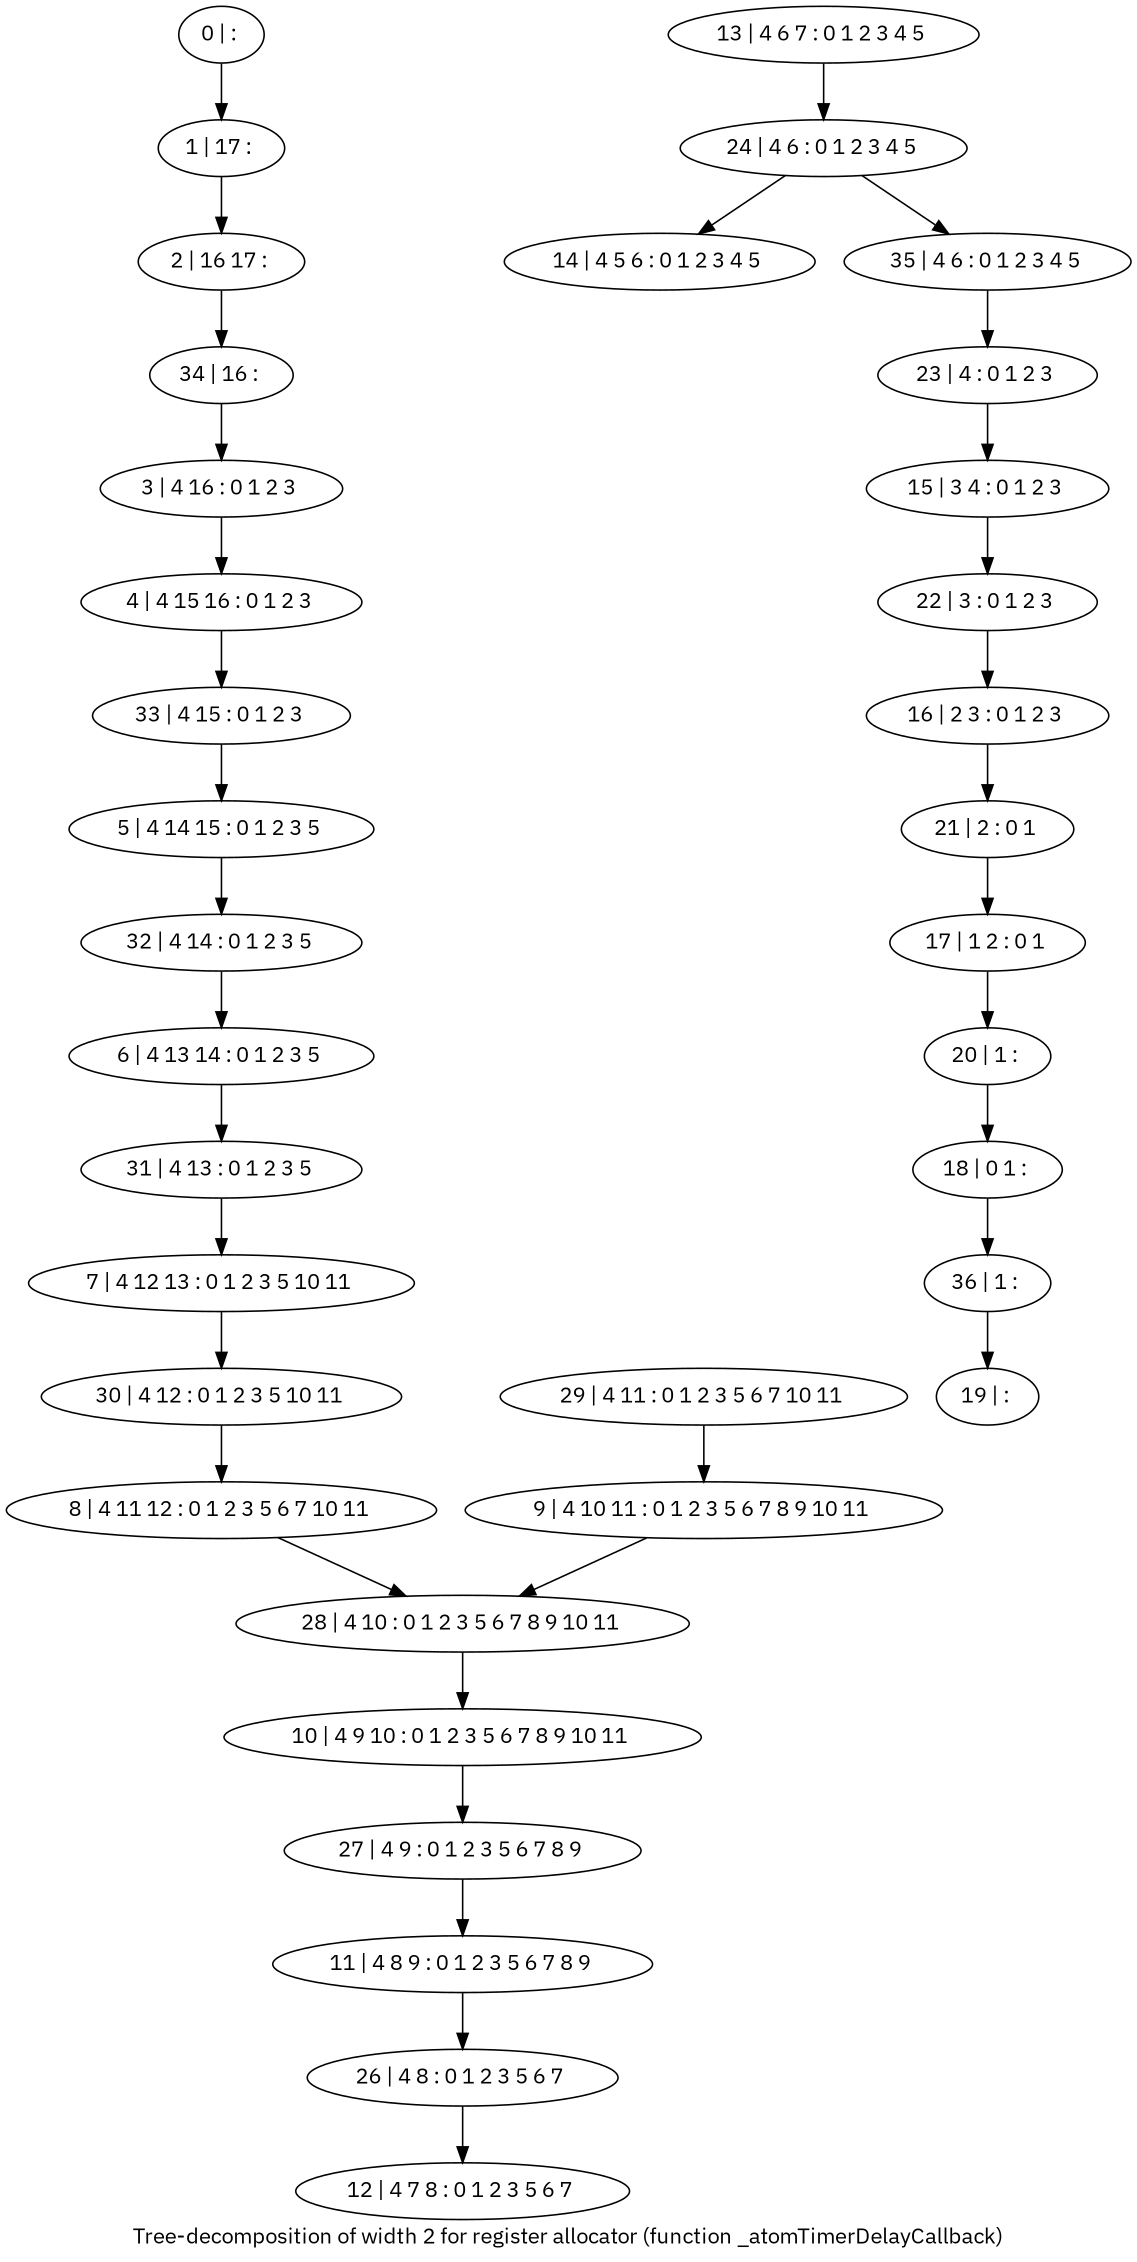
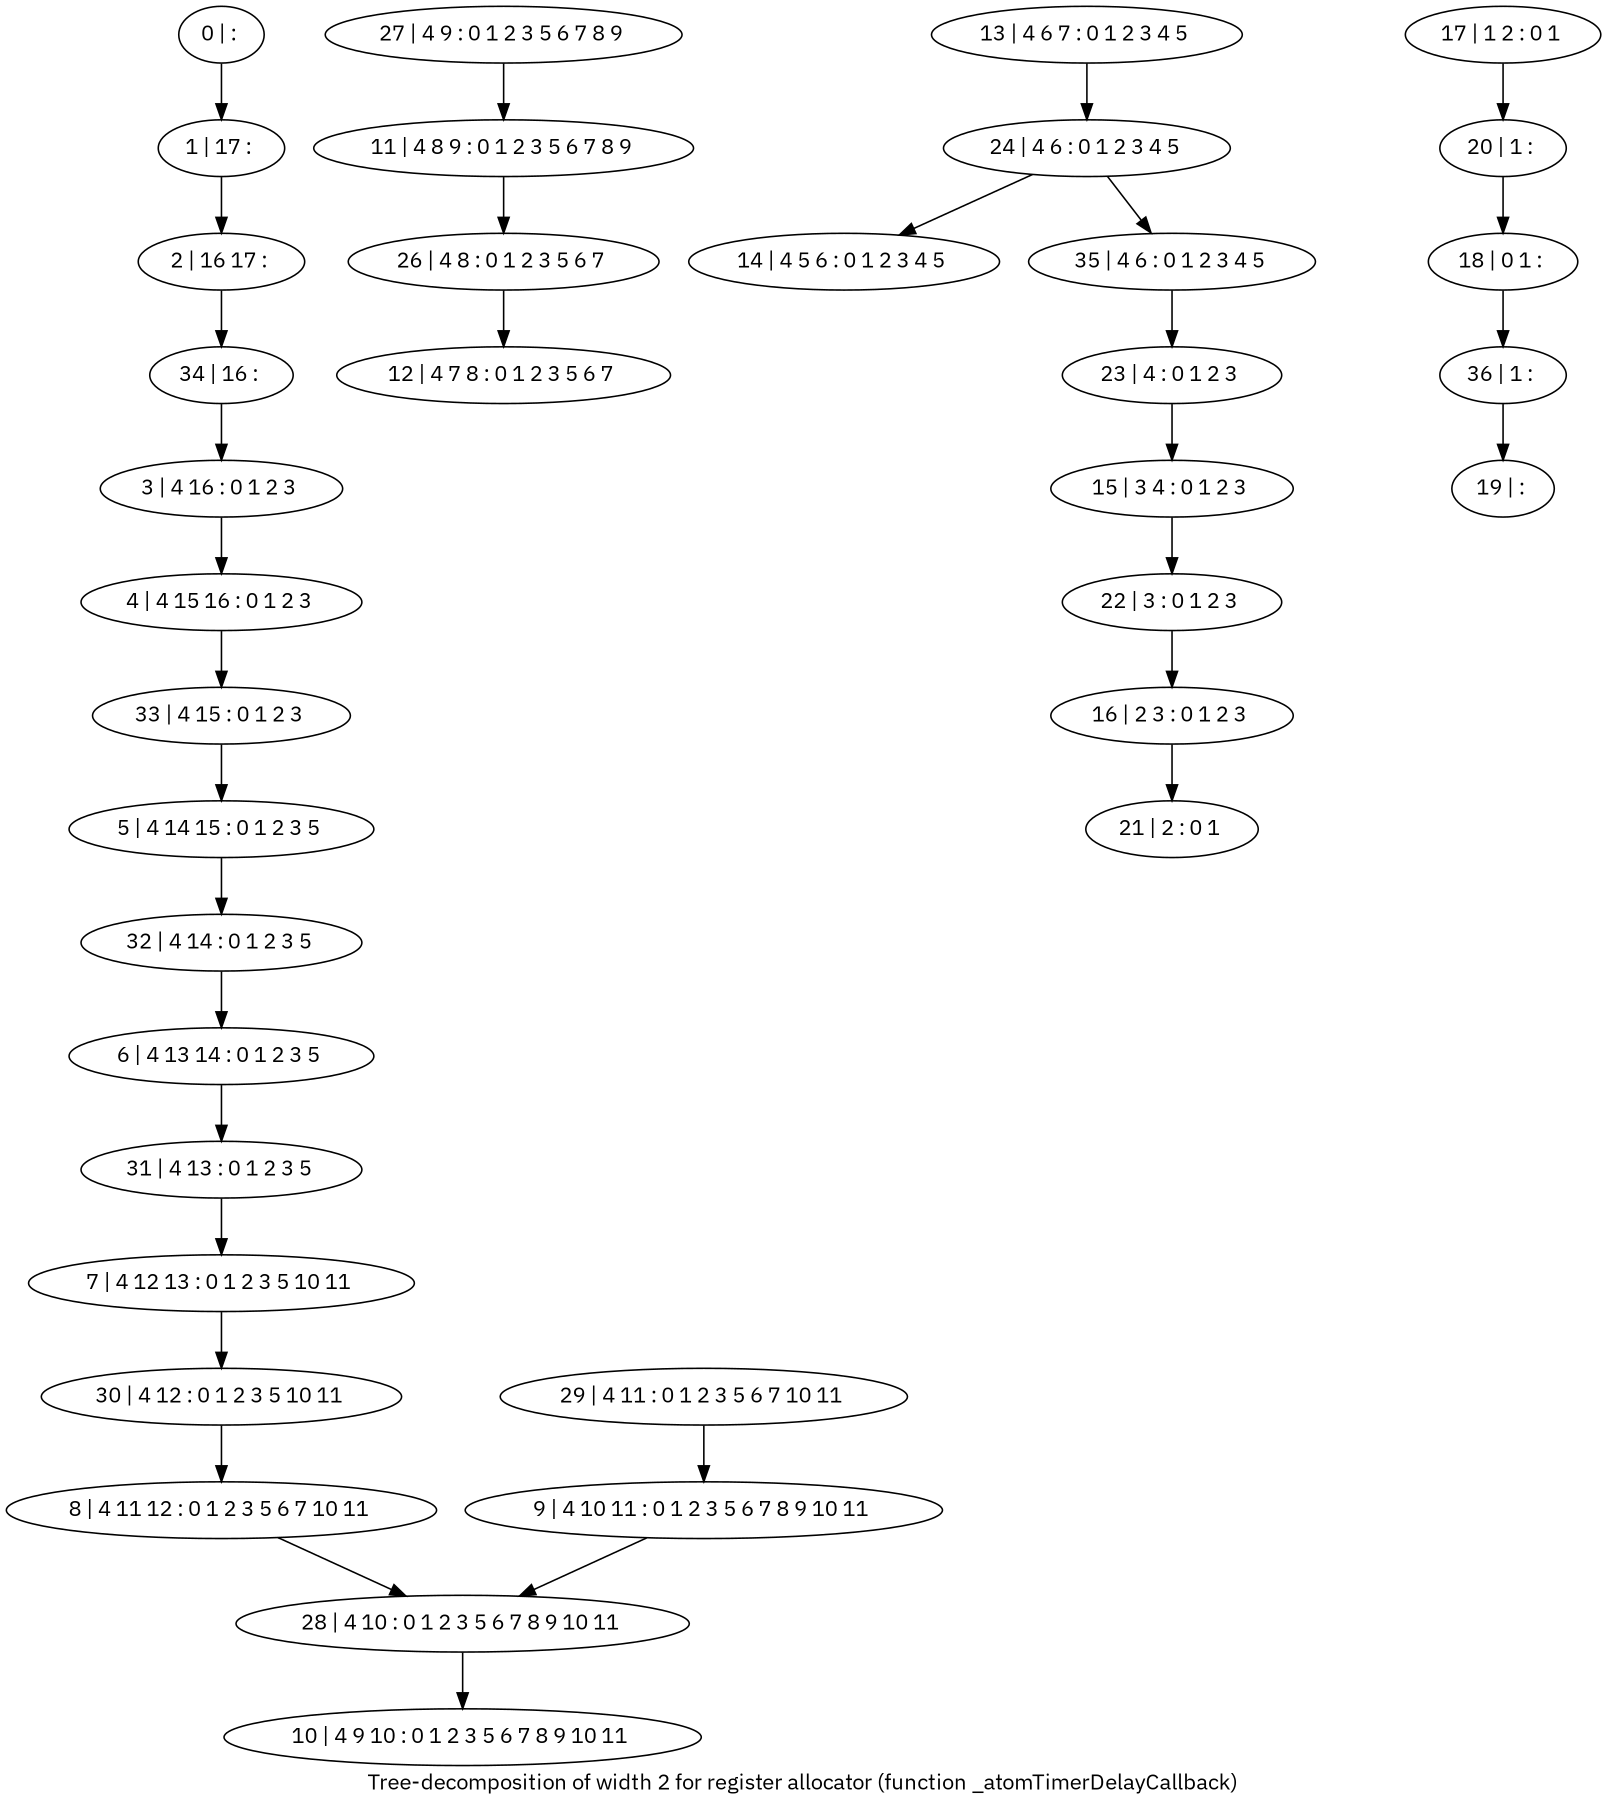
(988, 878) -> none
(463, 1786) -> none
